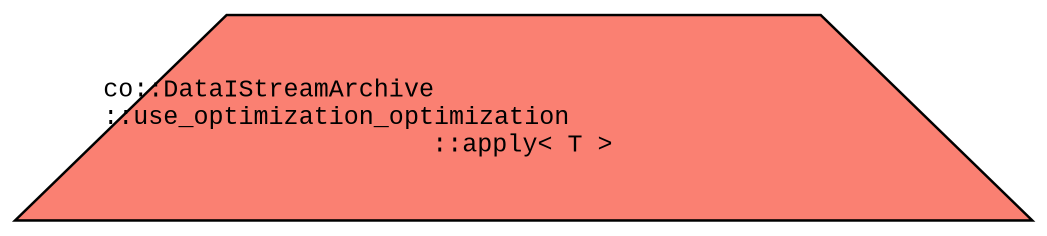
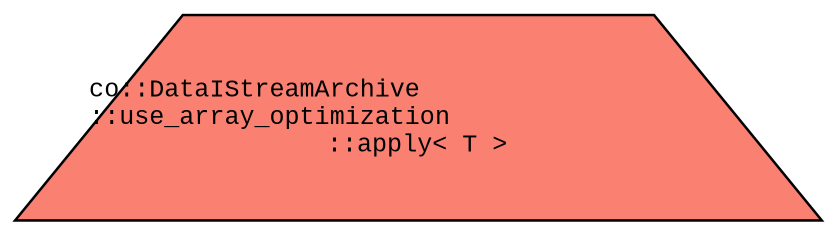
(524, 118) -> (418, 118)
